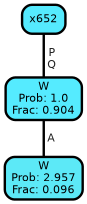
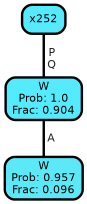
(44, 19) -> (44, 19)
(44, 178) -> (44, 178)
